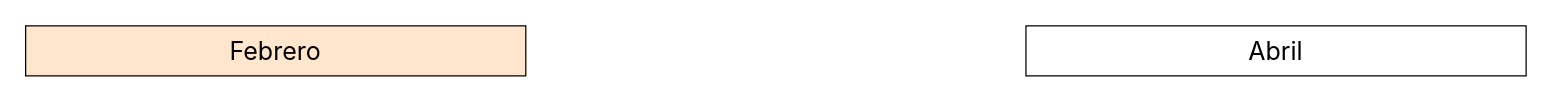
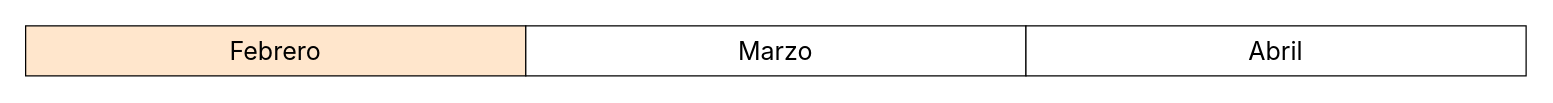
none -> (776, 51)
